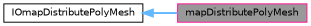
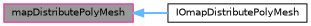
(165, 13) -> (156, 13)
